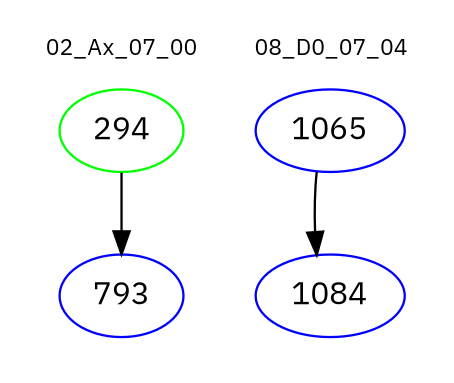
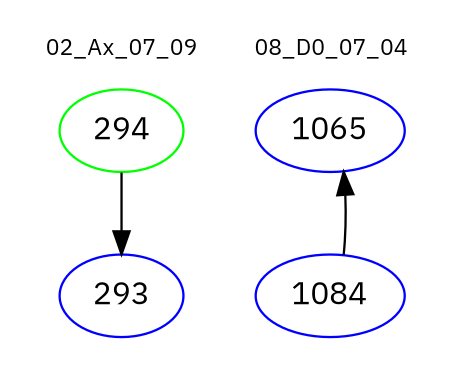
(123, 49) -> (123, 49)
(315, 202) -> (346, 225)
(122, 296) -> (122, 296)
